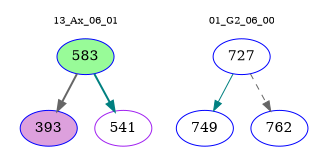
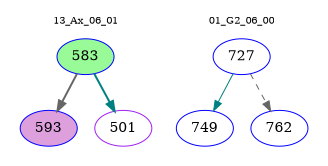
(49, 128) -> (49, 128)
(123, 128) -> (123, 128)
